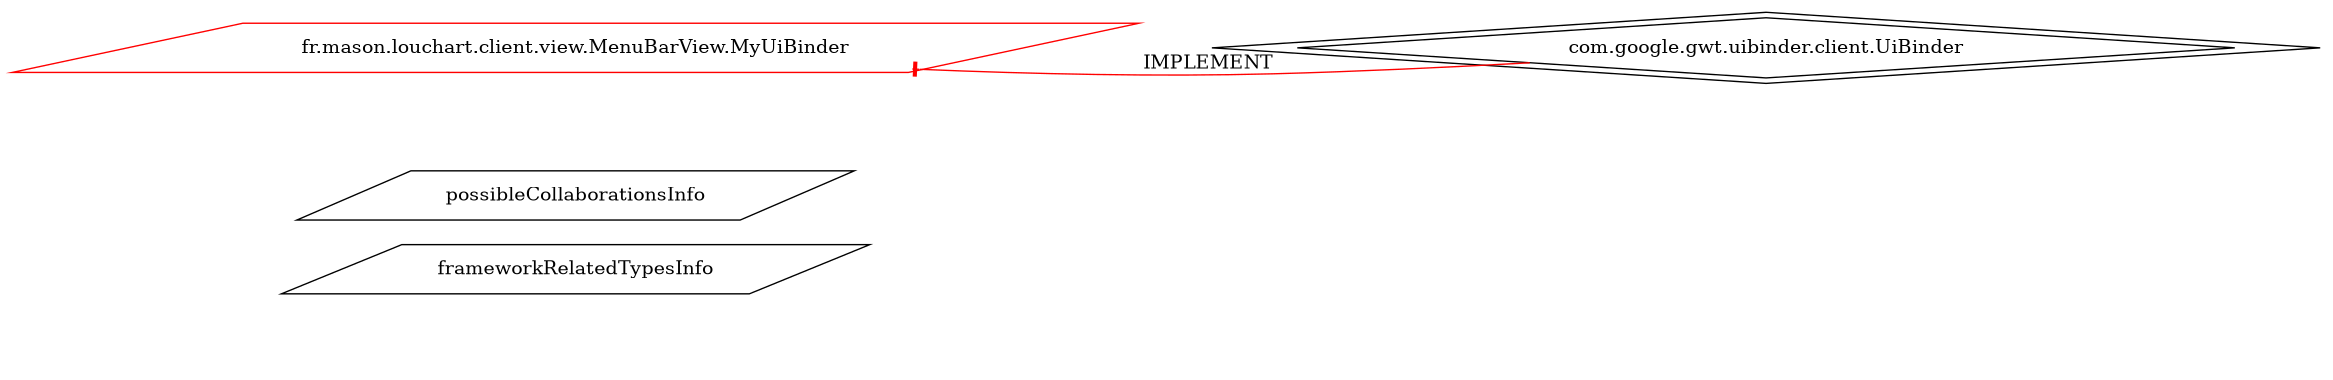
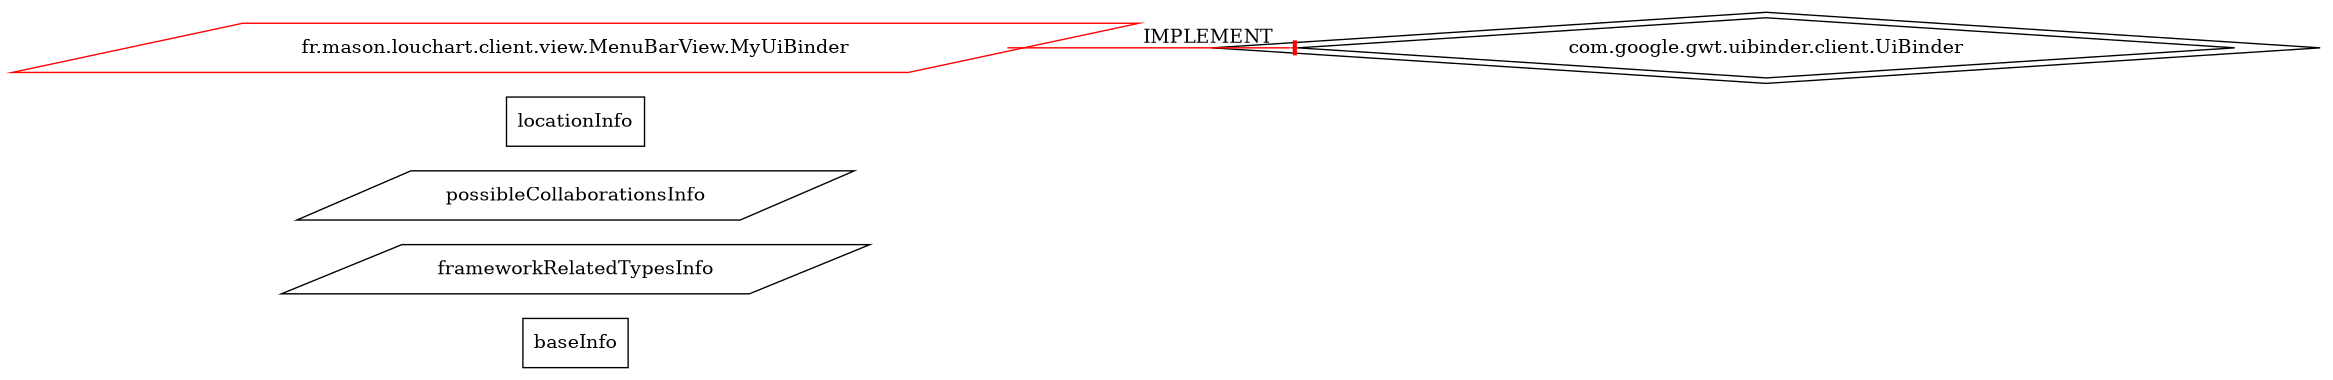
(1225, 75) -> (1149, 48)
none -> (576, 122)
none -> (576, 343)
